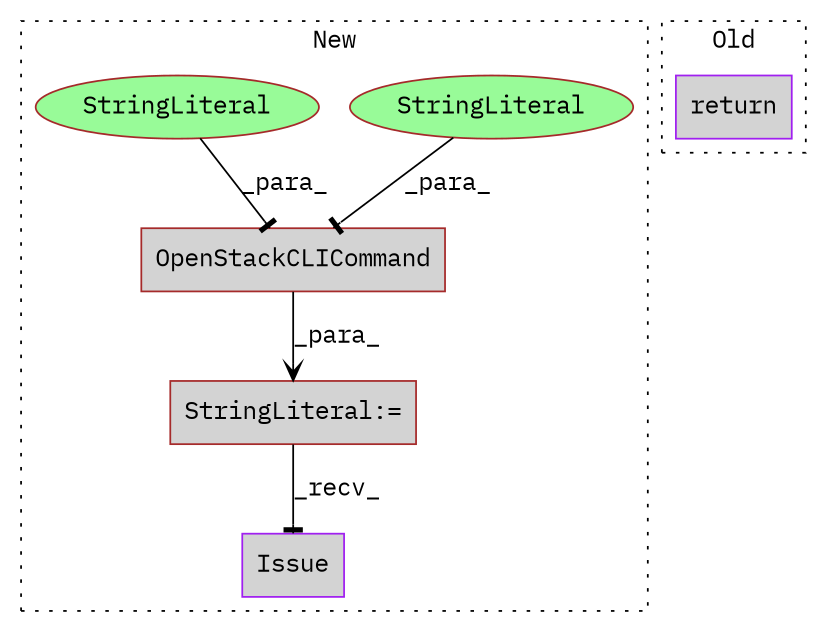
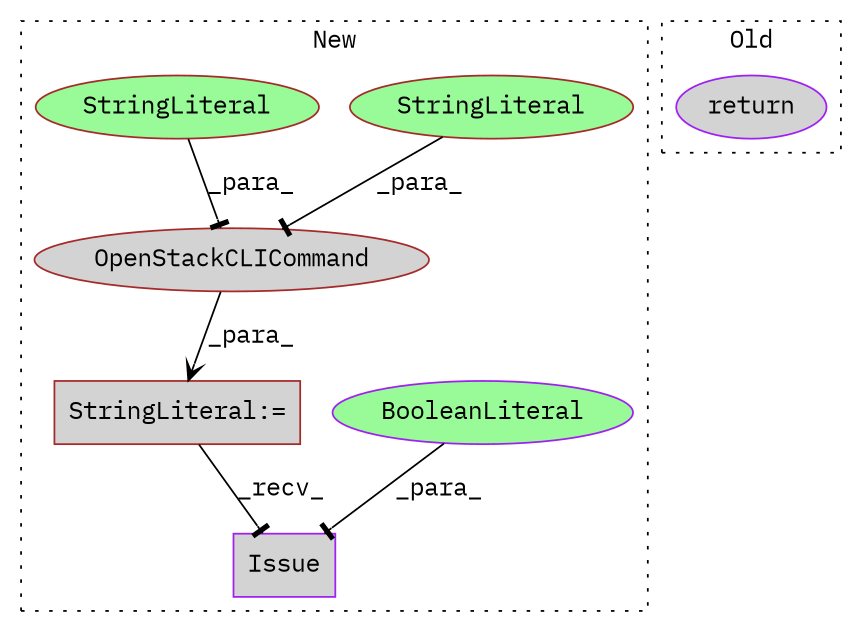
(734, 107) -> (751, 107)
(293, 260) -> (232, 260)
none -> (483, 413)
